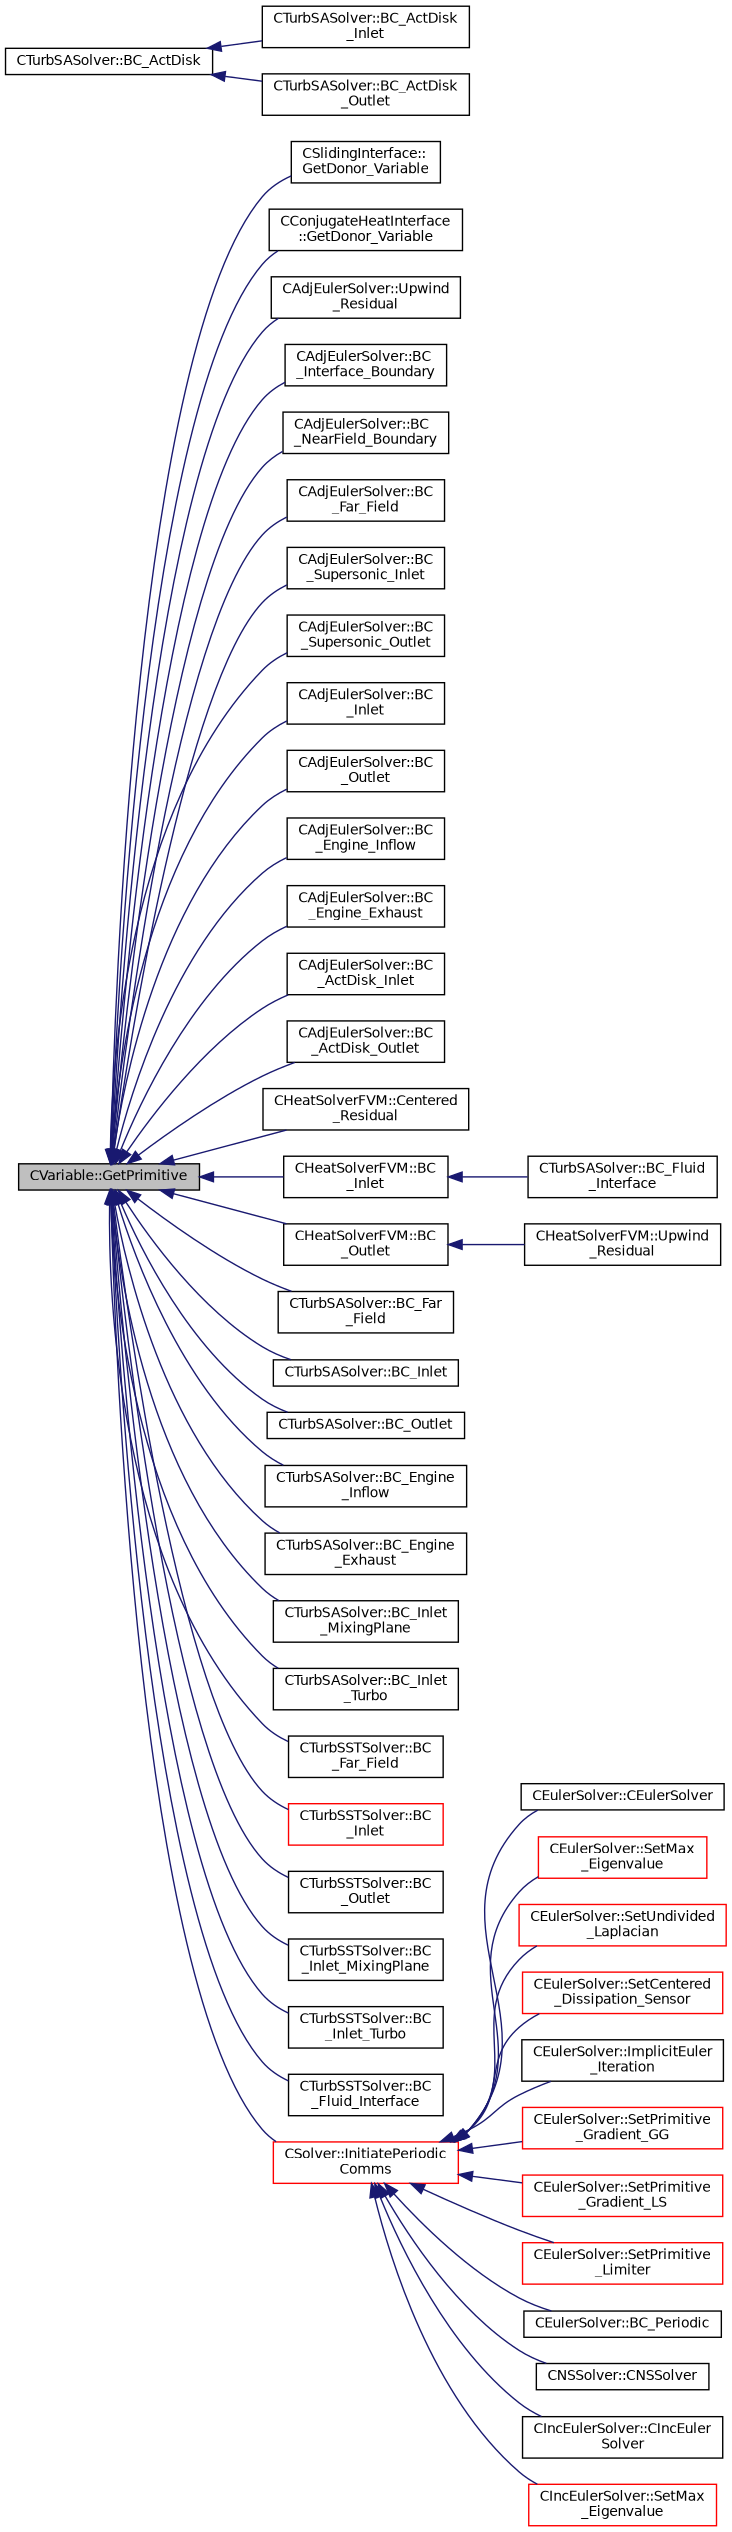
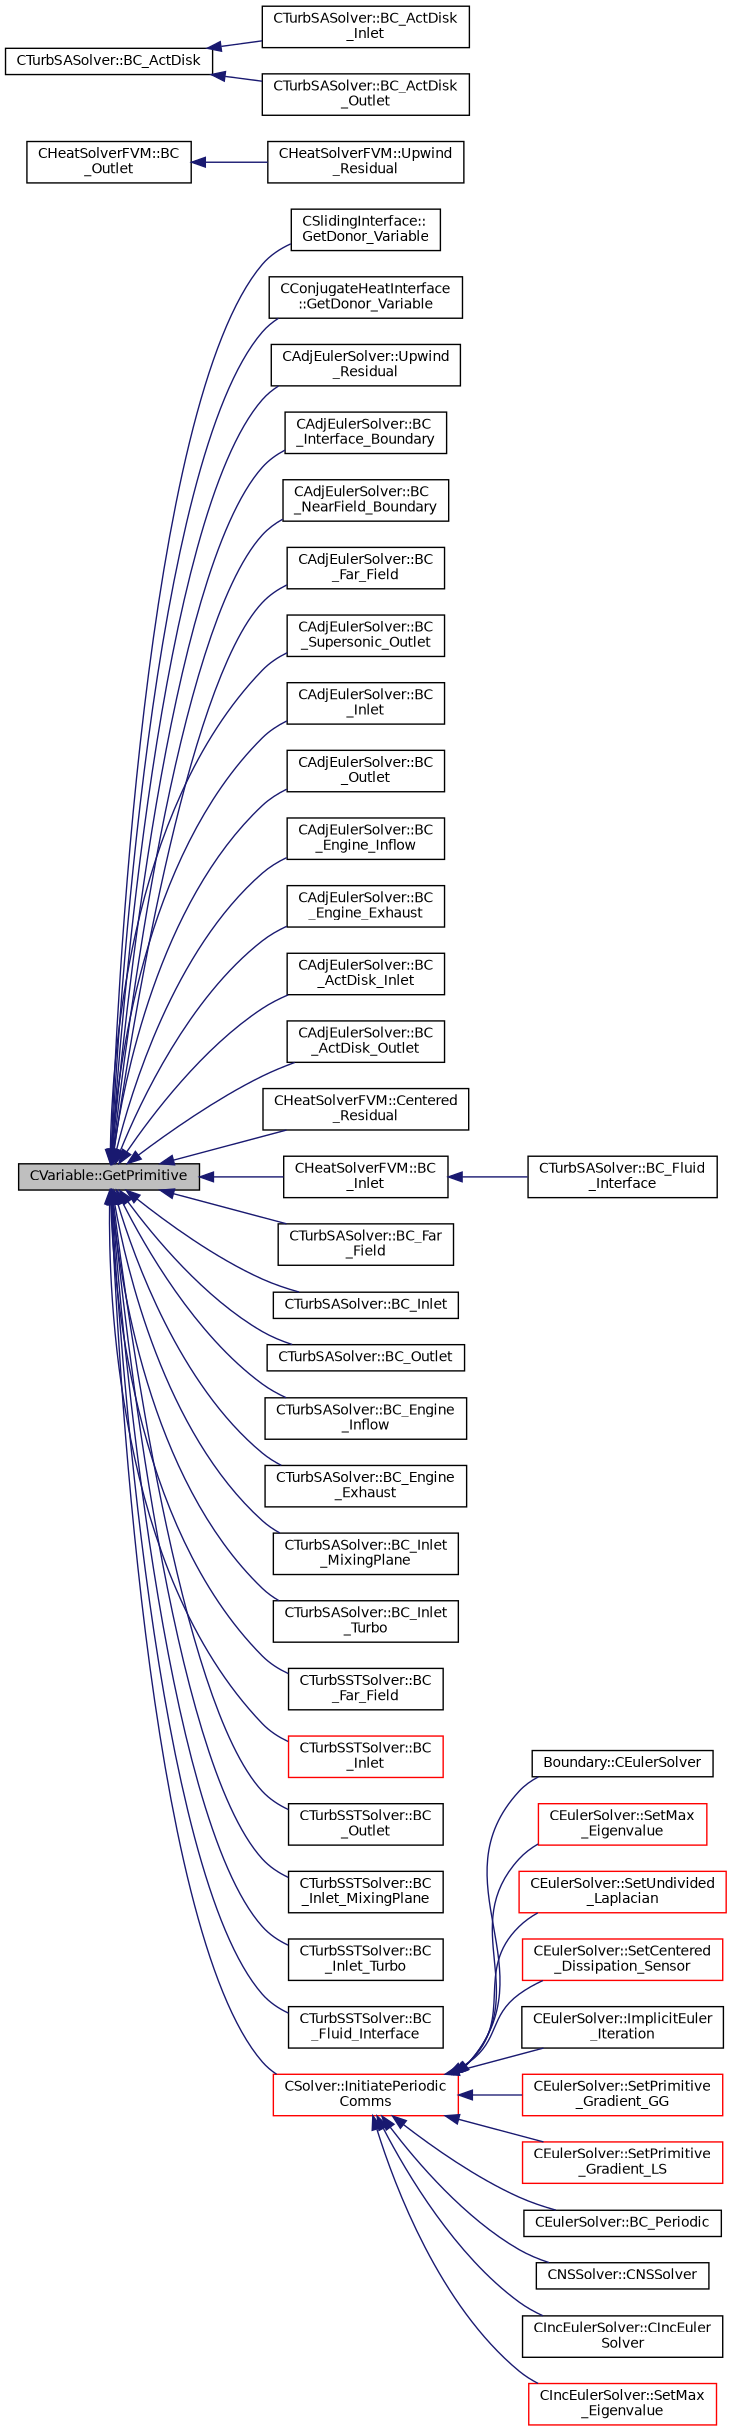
(366, 568) -> none
(230, 1209) -> none
(623, 1797) -> (623, 1764)
(623, 2263) -> none
